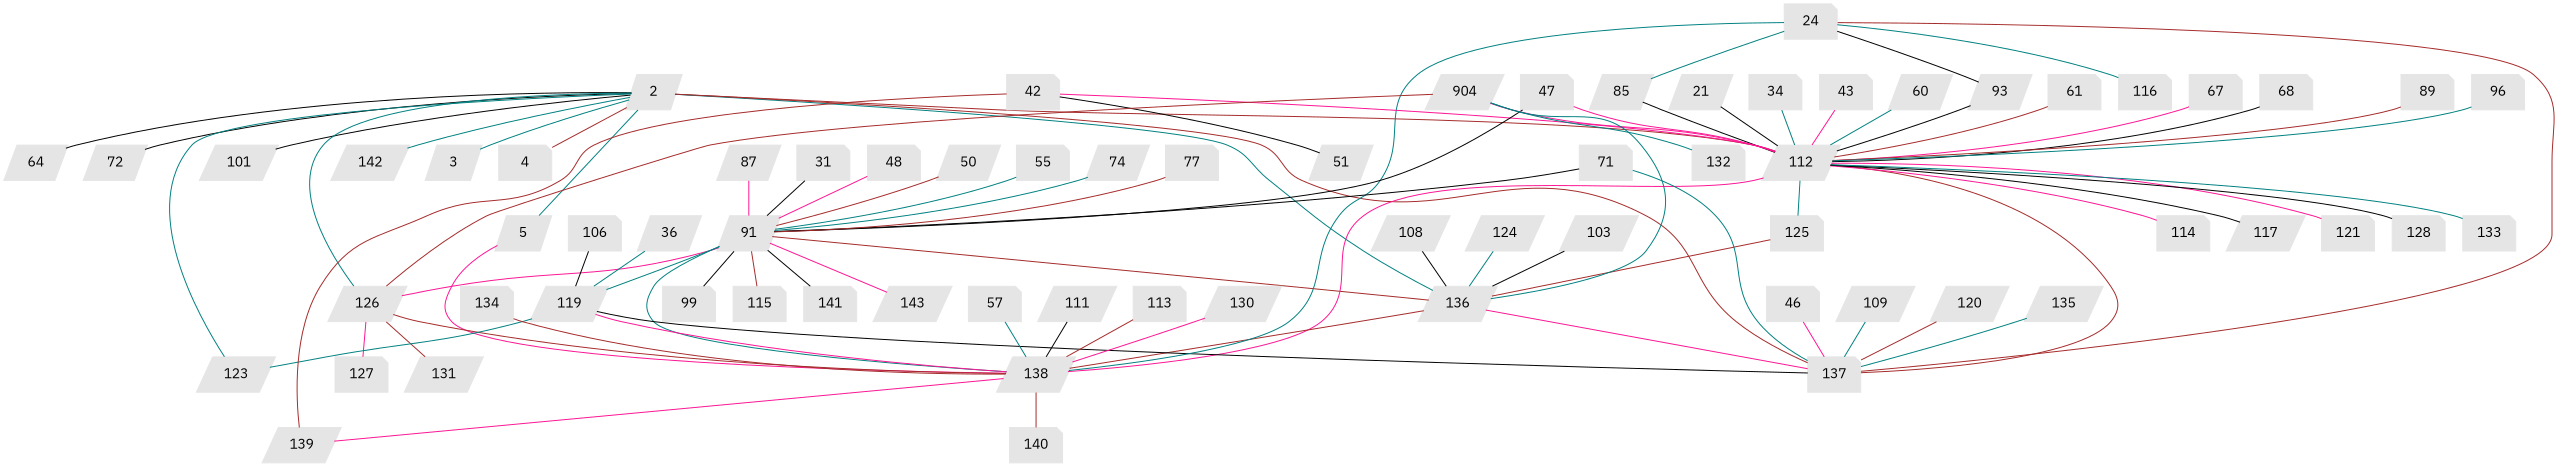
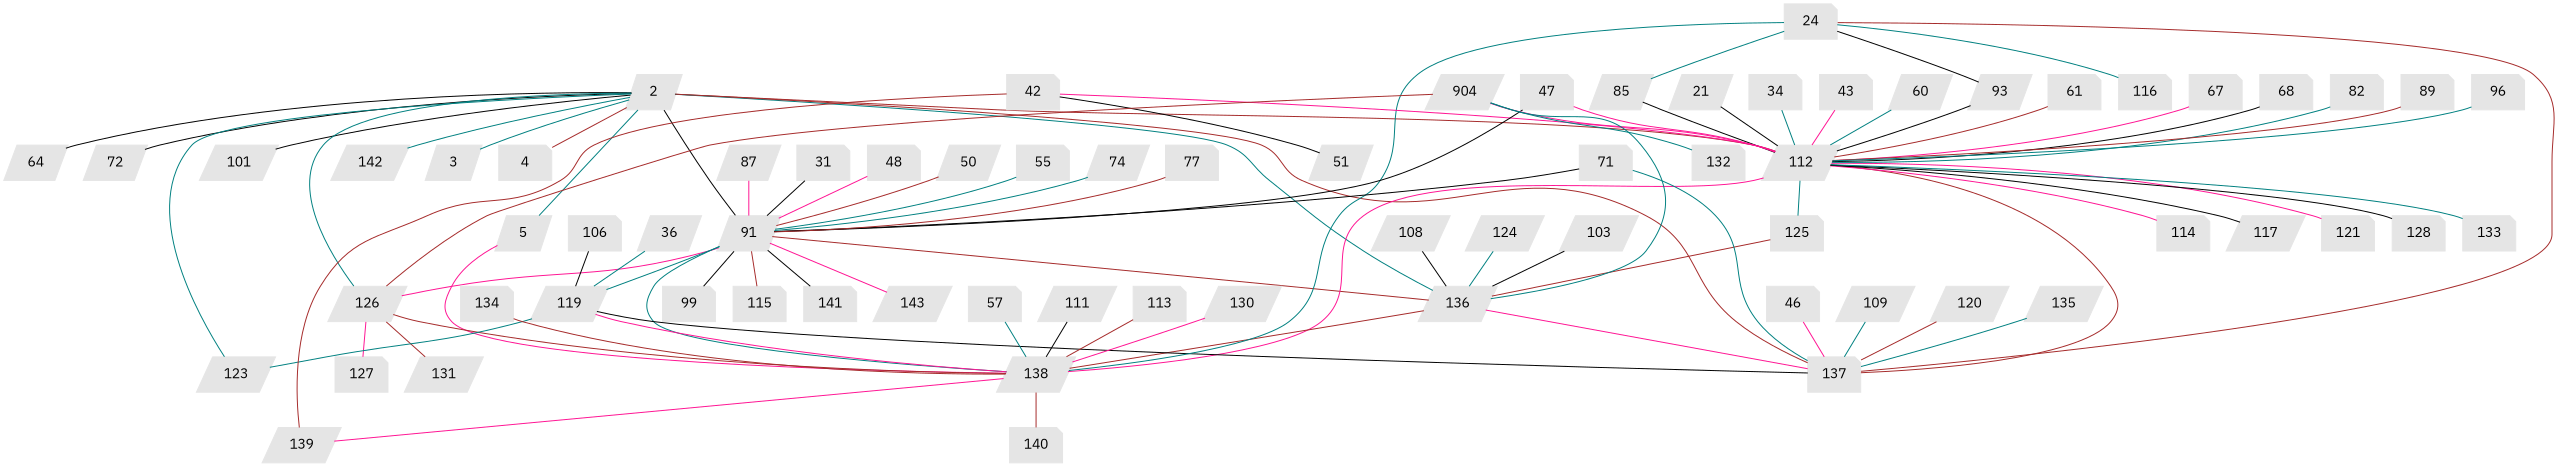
none -> (2357, 92)
none -> (698, 164)
